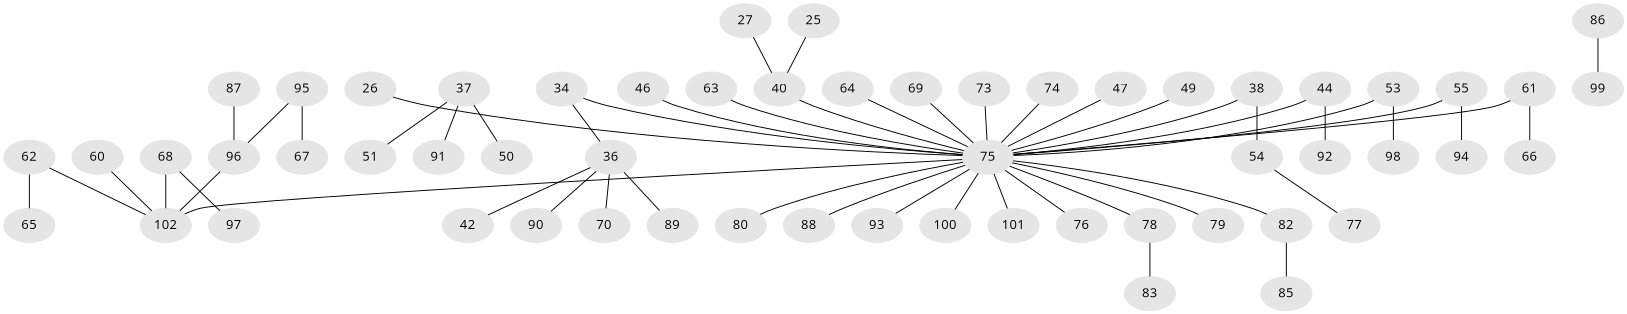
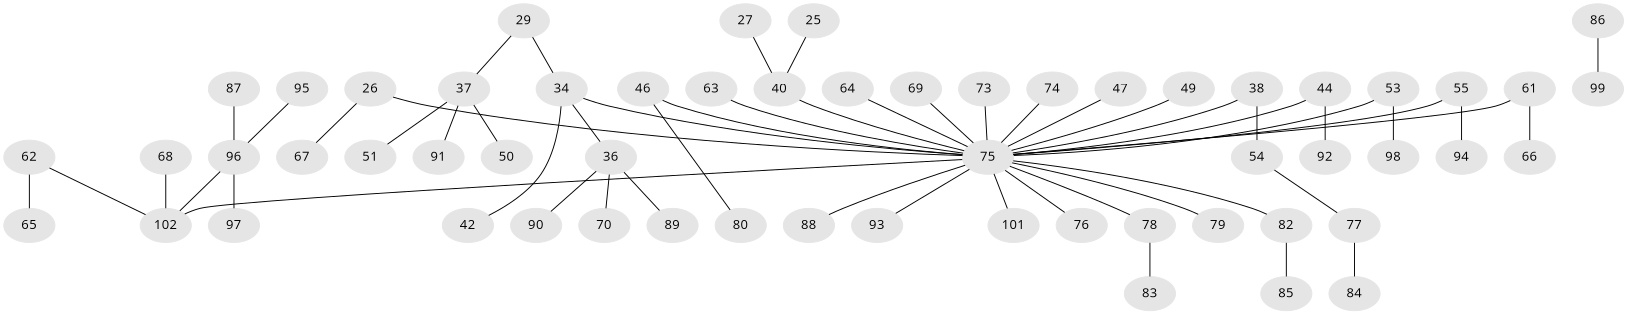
none -> (524, 21)
(302, 123) -> (336, 123)
(98, 157) -> none
(860, 184) -> (692, 157)
(196, 187) -> (234, 191)
(539, 191) -> (542, 172)
(945, 225) -> none
none -> (1355, 294)
